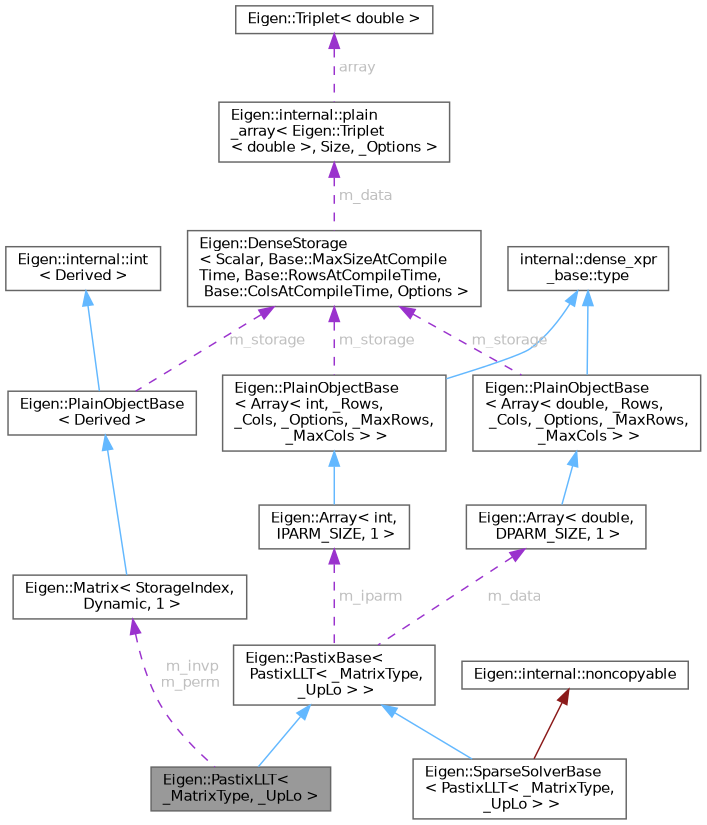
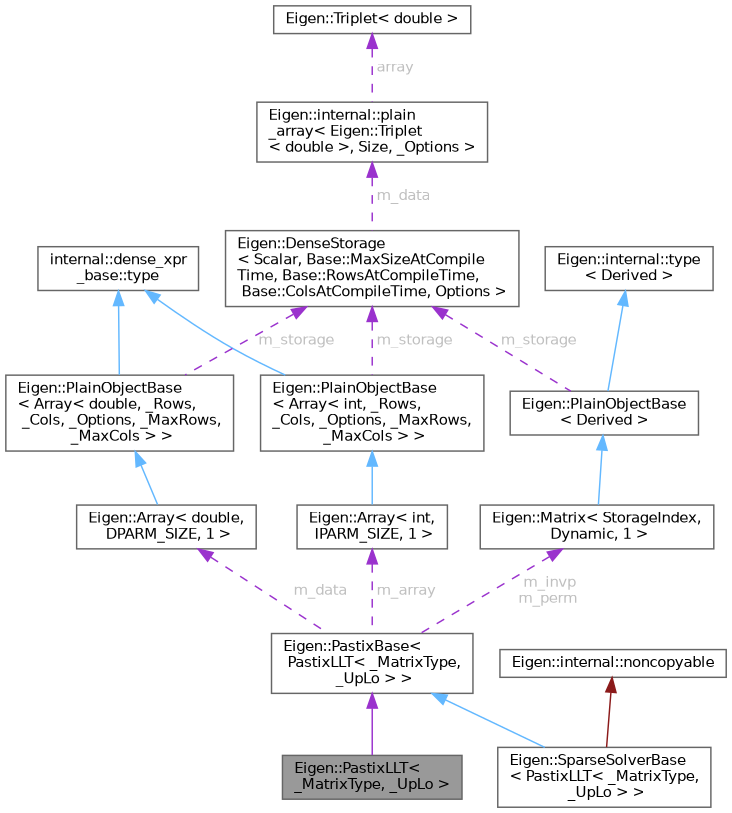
(83, 269) -> (629, 269)
(369, 597) -> (404, 591)
(162, 708) -> (485, 595)
(279, 742) -> (372, 732)
